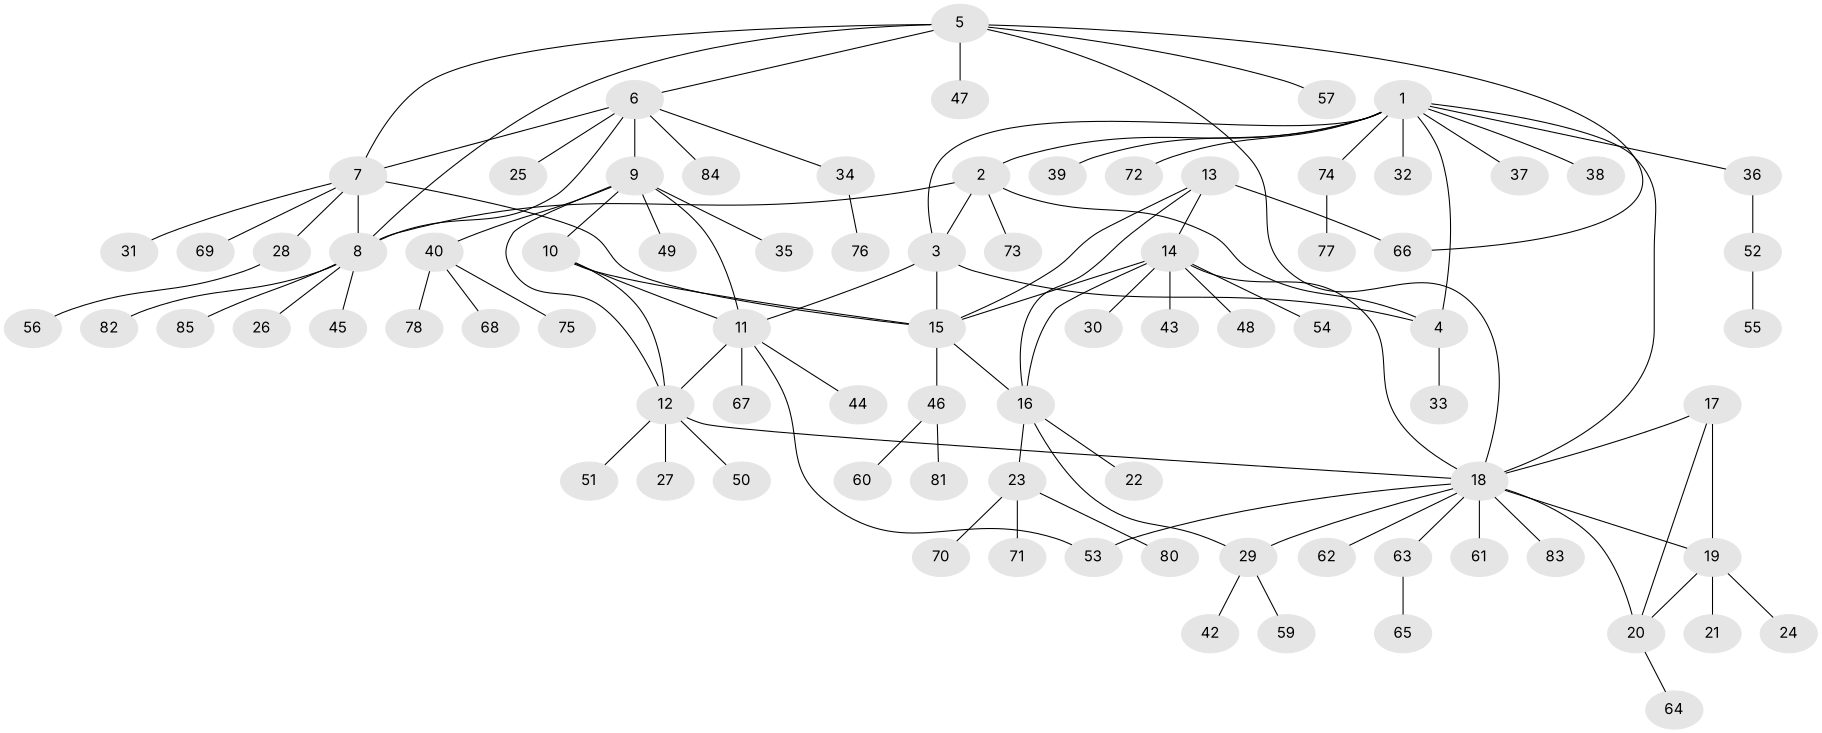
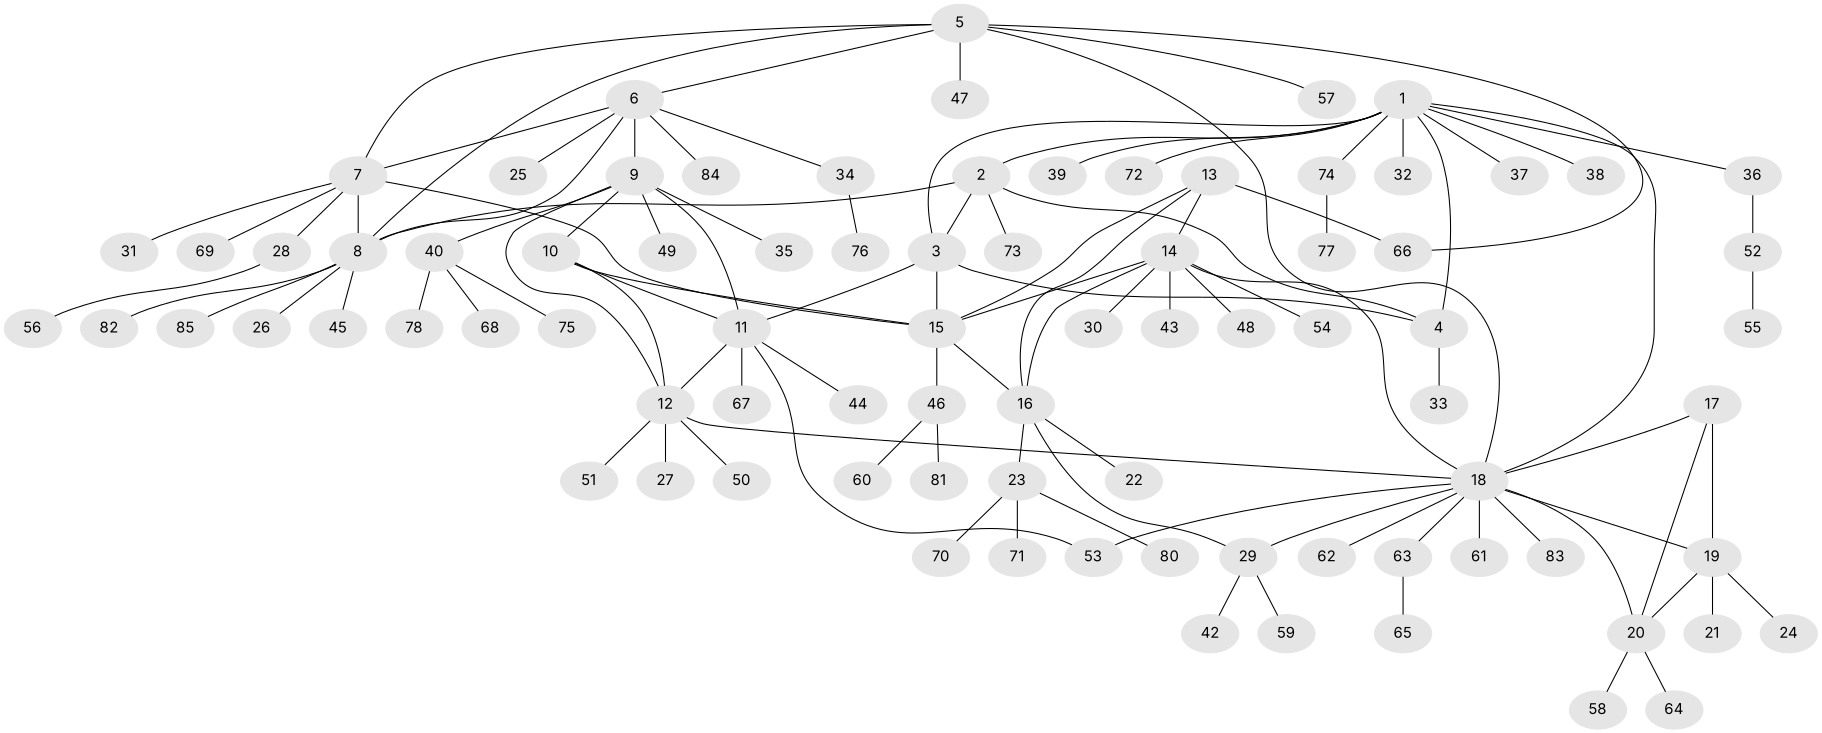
none -> (1598, 710)
